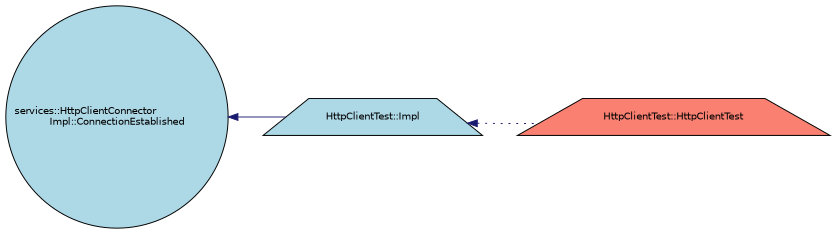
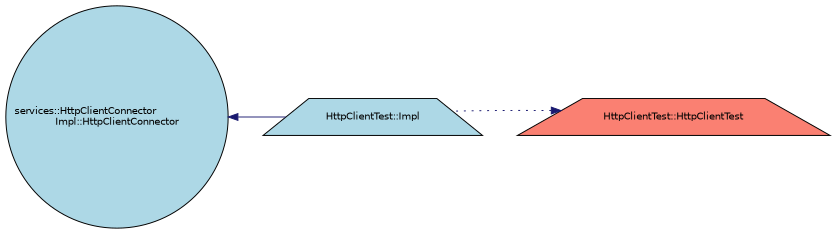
(117, 117) -> (117, 117)
(508, 124) -> (502, 110)
